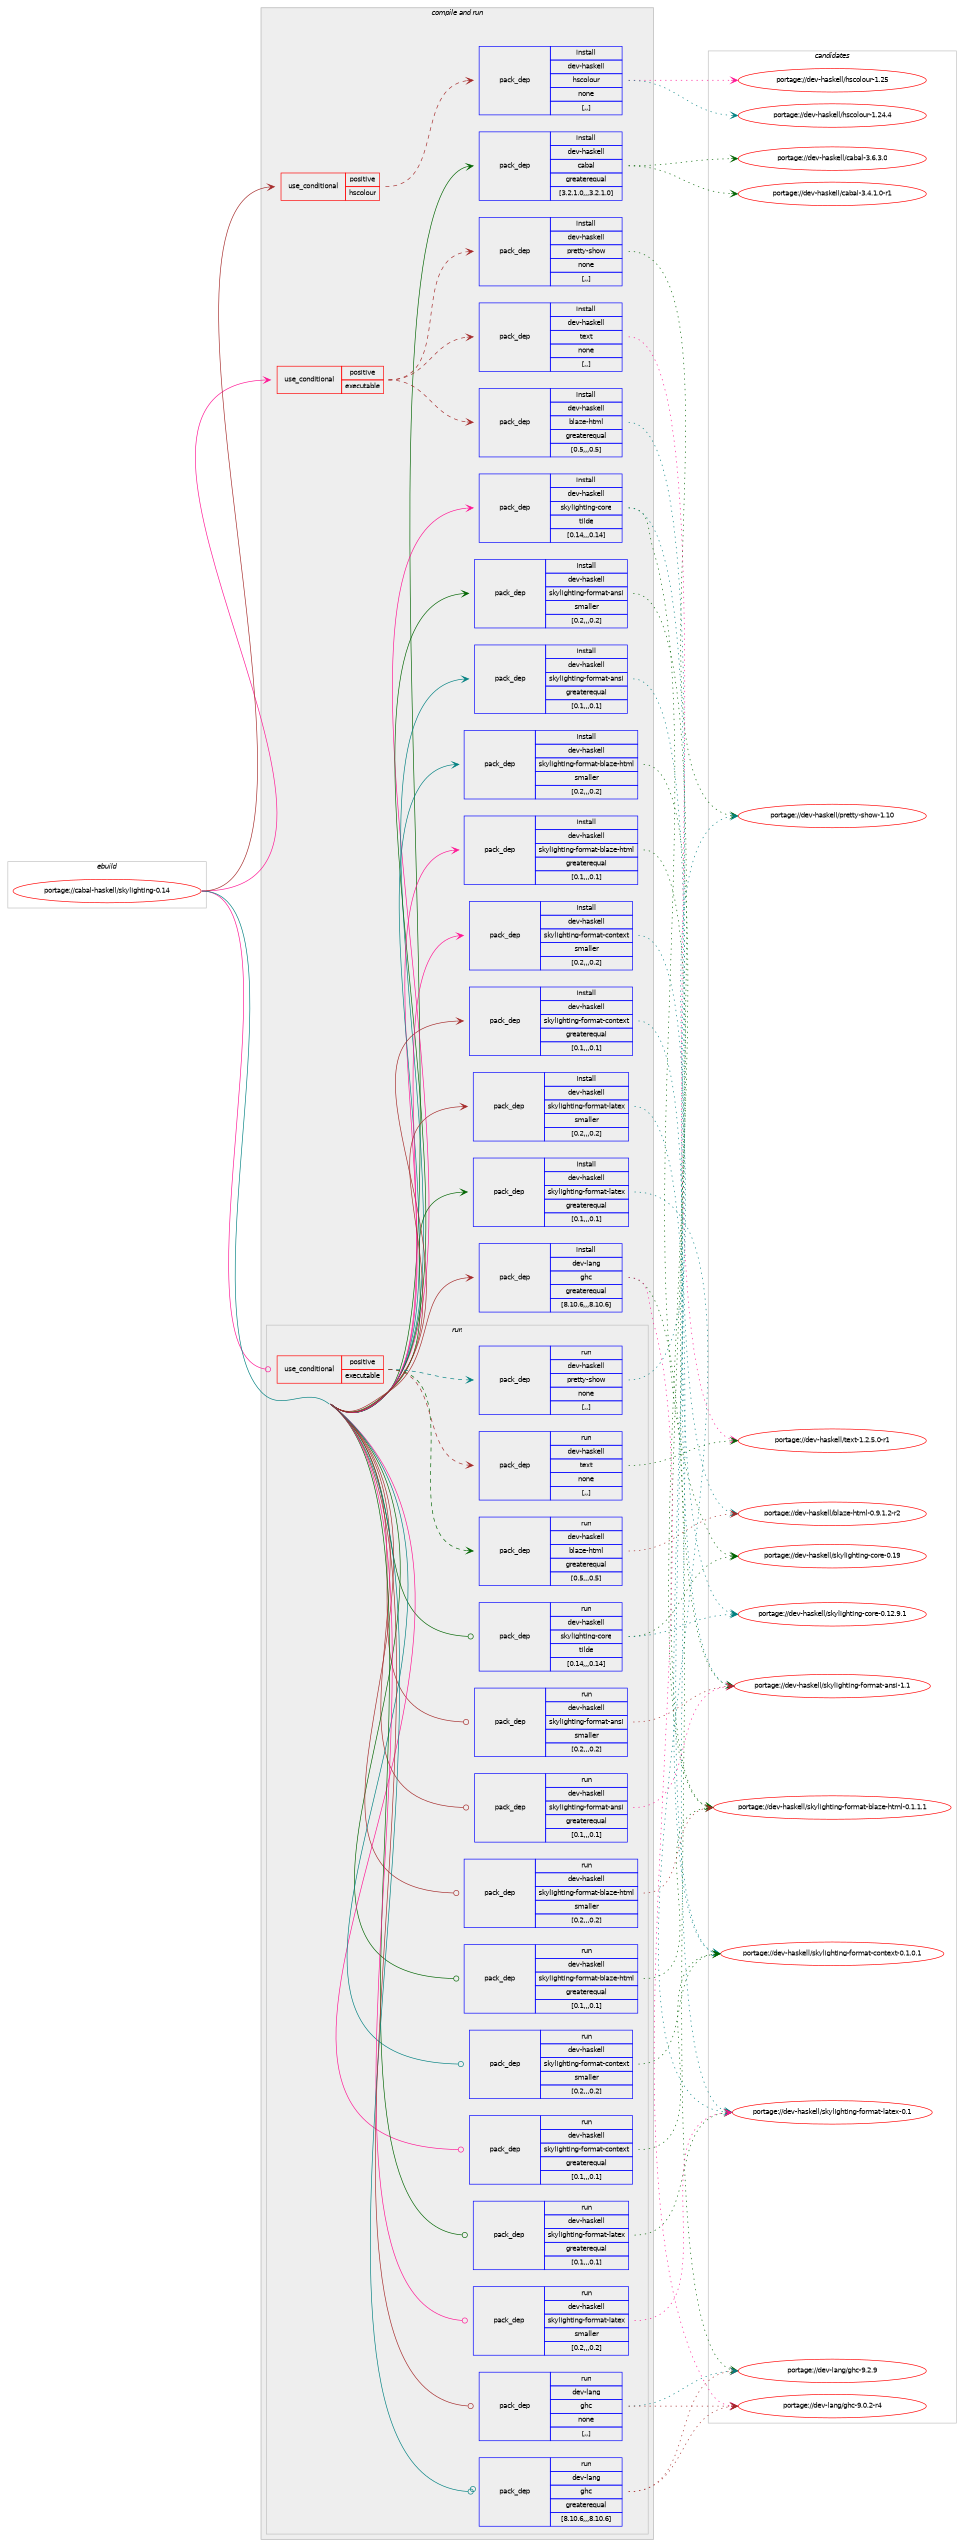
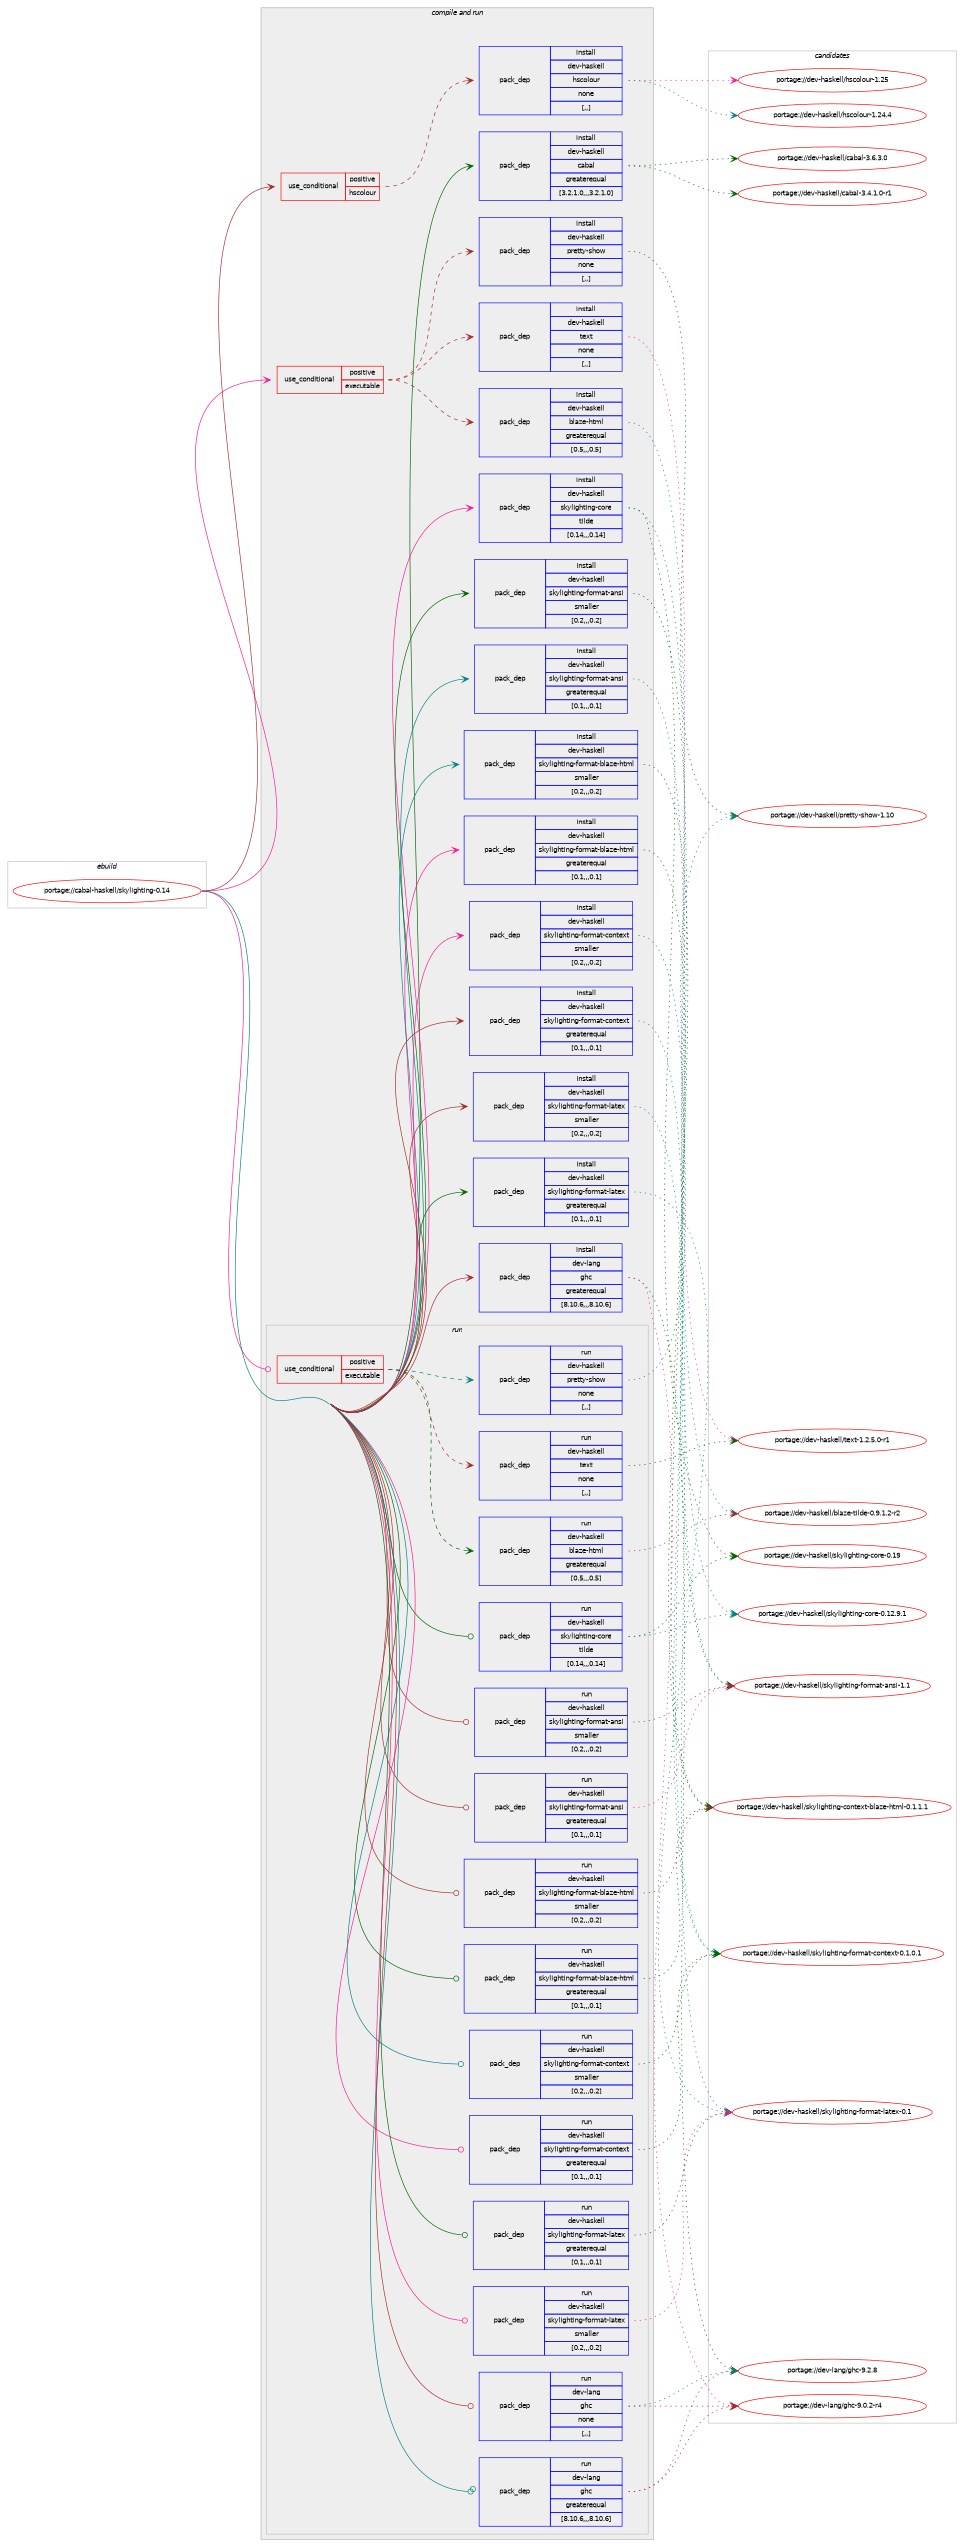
(832, 1514) -> (832, 1514)
(832, 1808) -> (832, 1808)
(832, 2371) -> (832, 2371)
